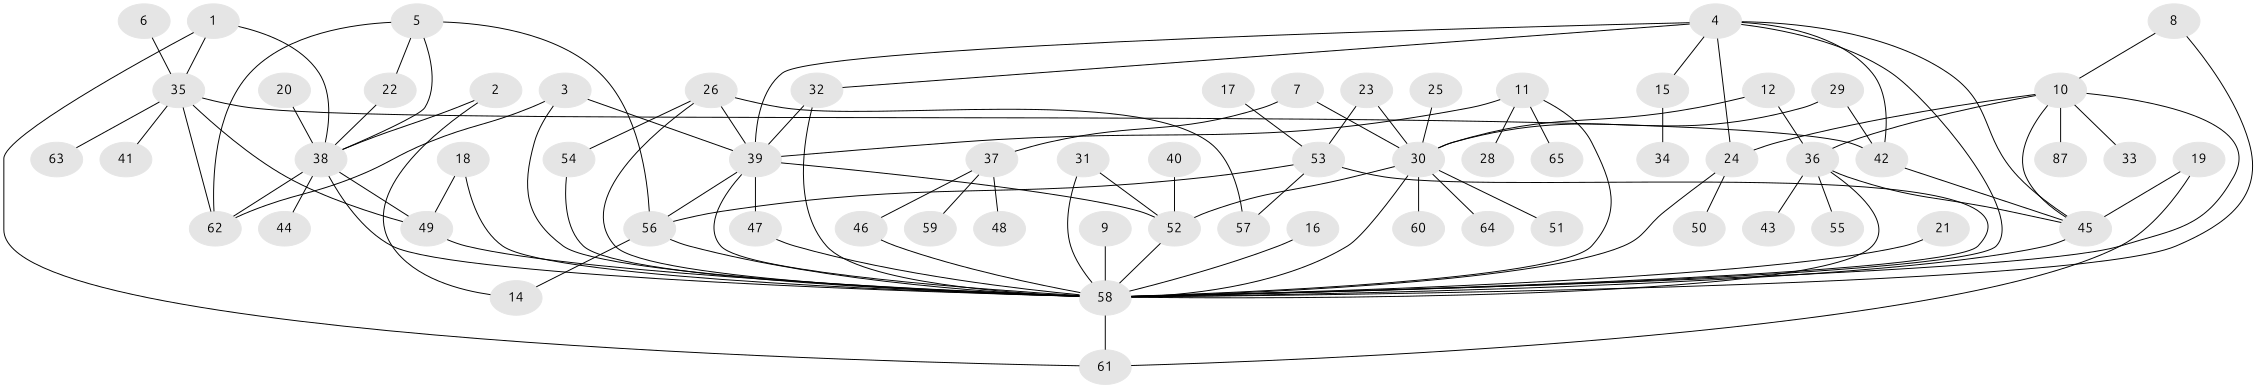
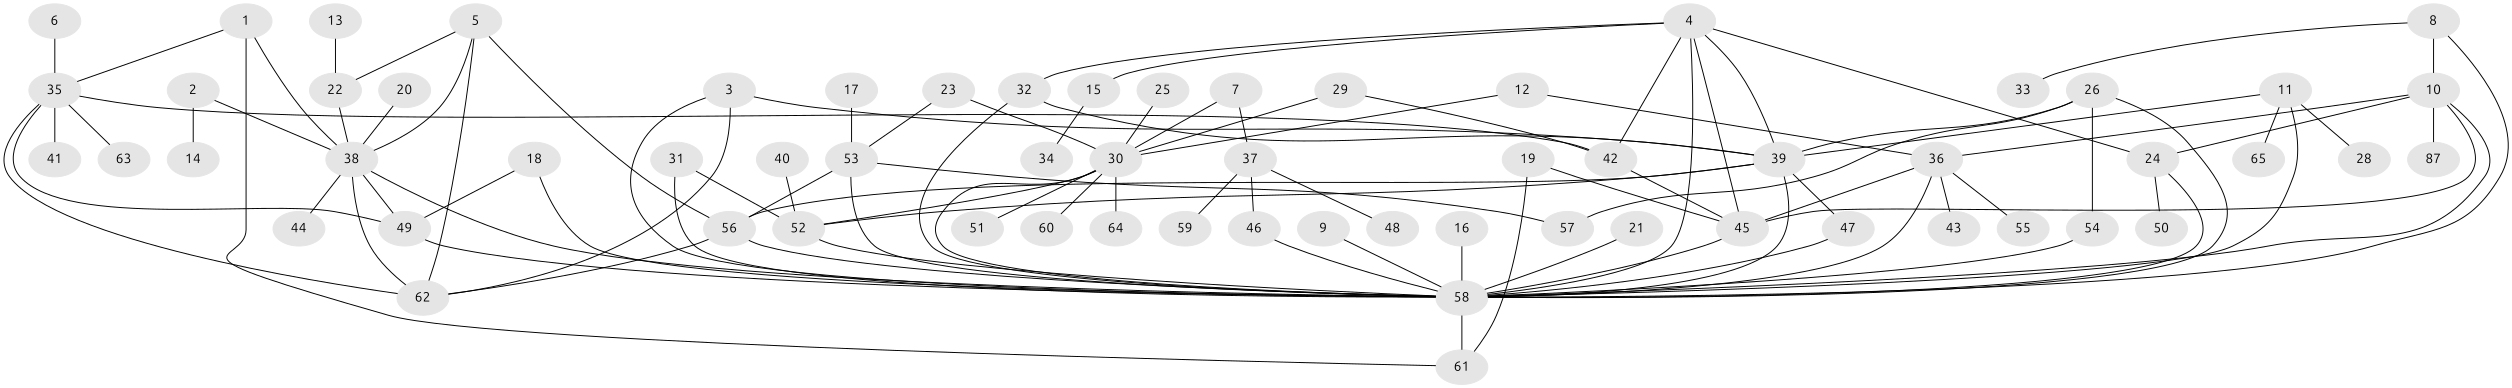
none -> (335, 21)
(2095, 125) -> (2223, 39)
(583, 263) -> (580, 273)
